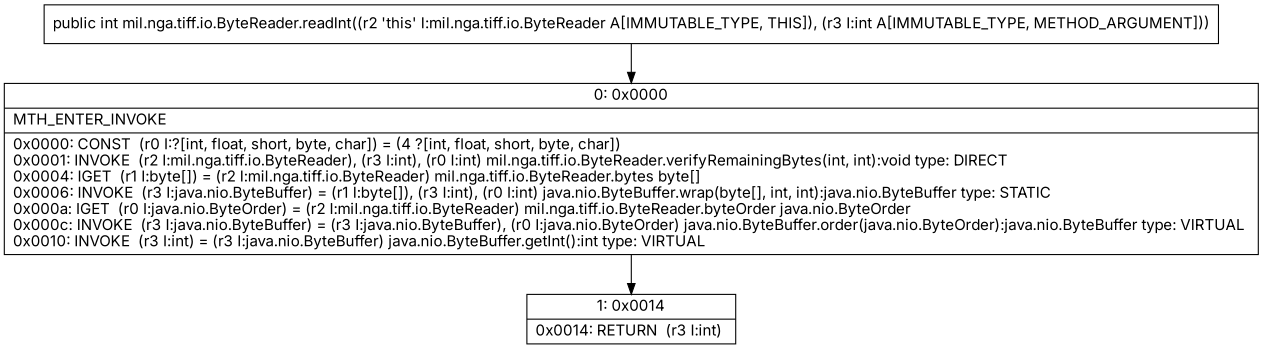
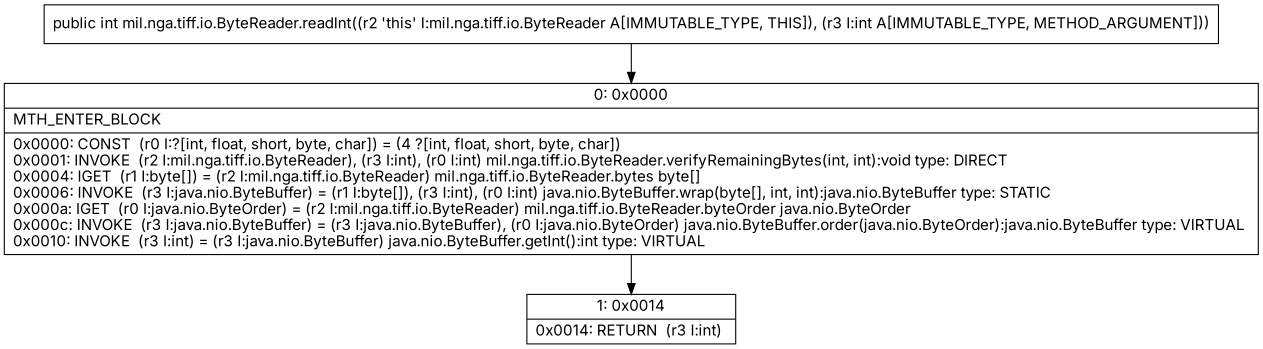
(90, 120) -> (88, 120)
